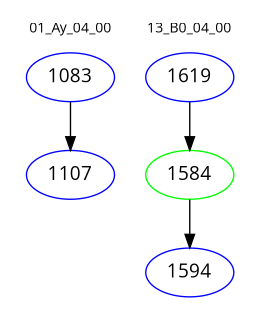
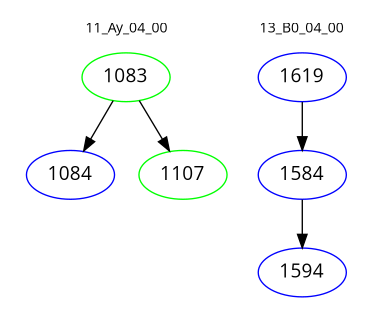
(70, 29) -> (127, 29)
(70, 77) -> (126, 77)
(70, 175) -> (183, 175)
none -> (70, 175)
(190, 175) -> (302, 175)
